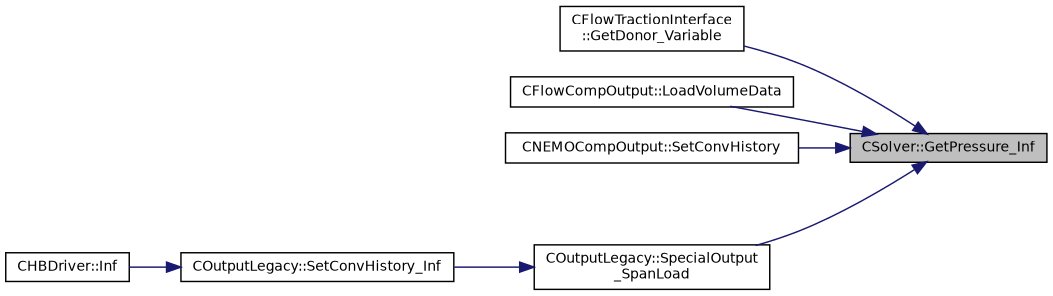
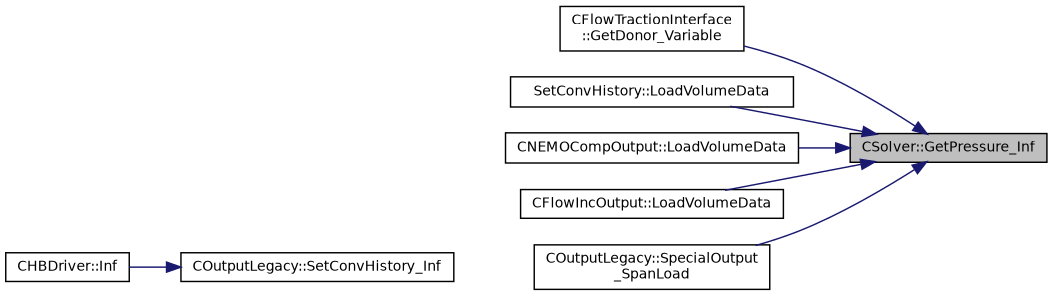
(652, 92) -> (652, 92)
(652, 148) -> (652, 148)
none -> (652, 204)
(487, 267) -> none
